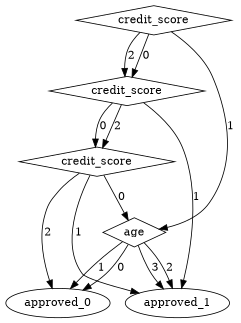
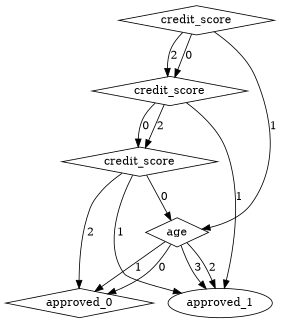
(58, 303) -> (80, 303)
